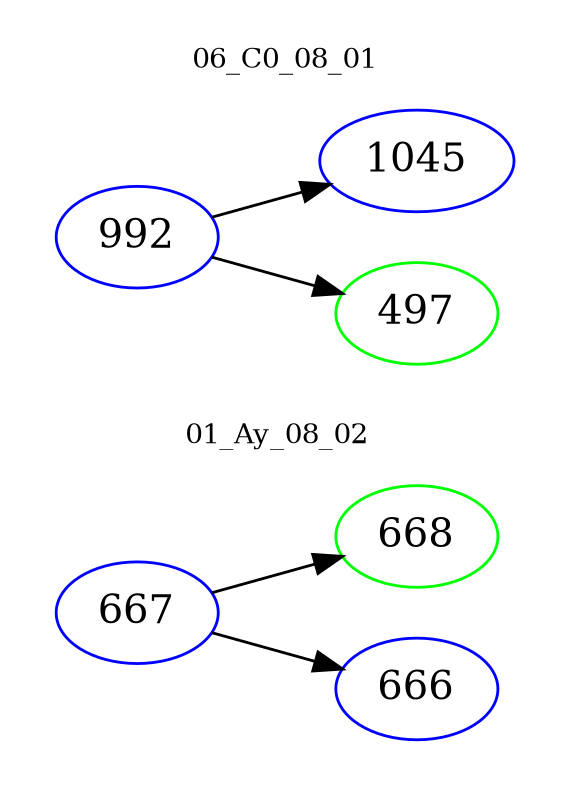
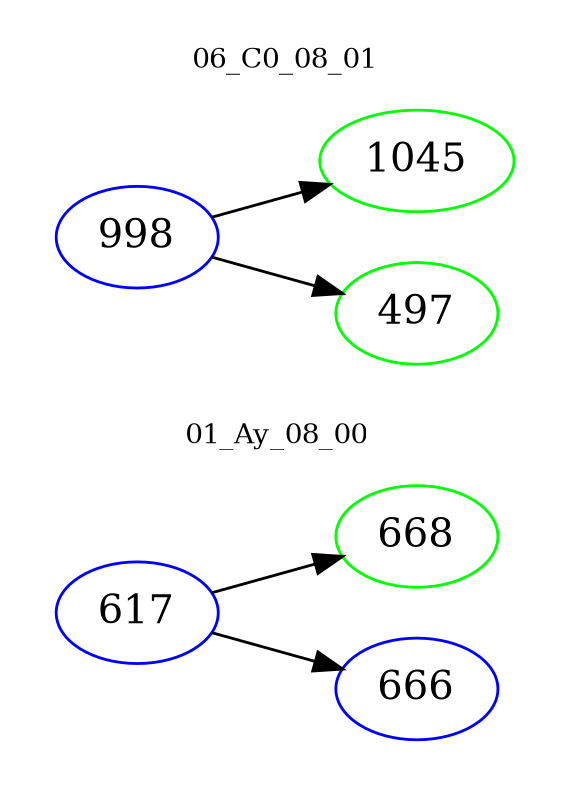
(417, 161) -> (417, 161)
(137, 237) -> (137, 237)
(277, 436) -> (277, 436)
(137, 613) -> (137, 613)
